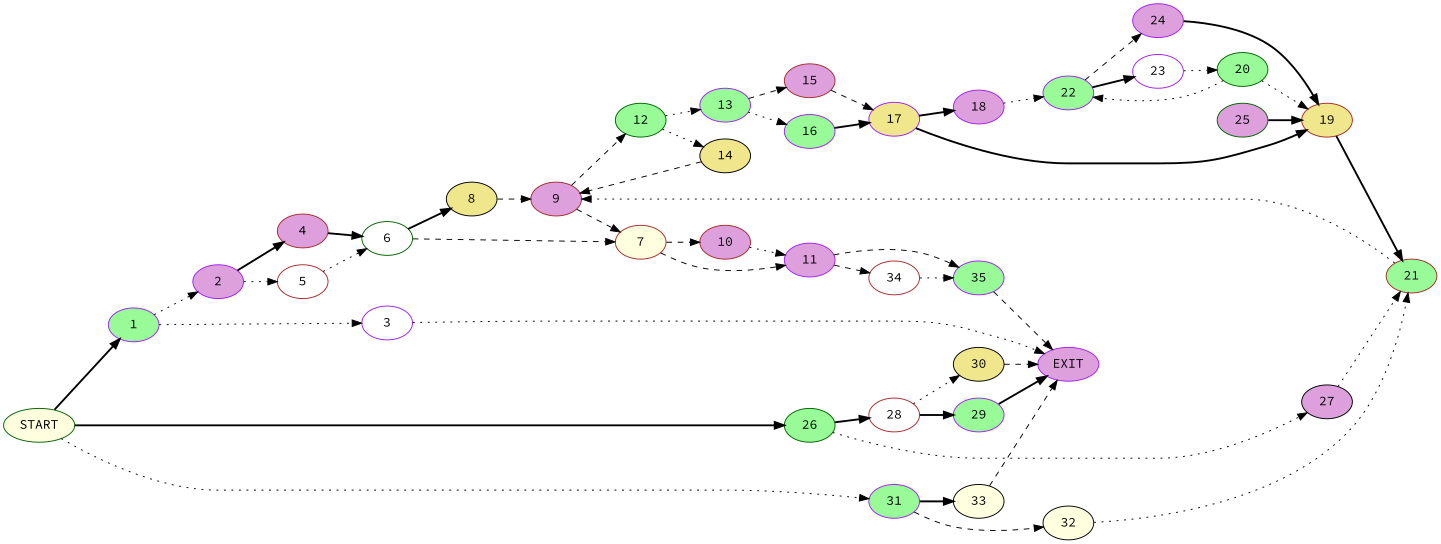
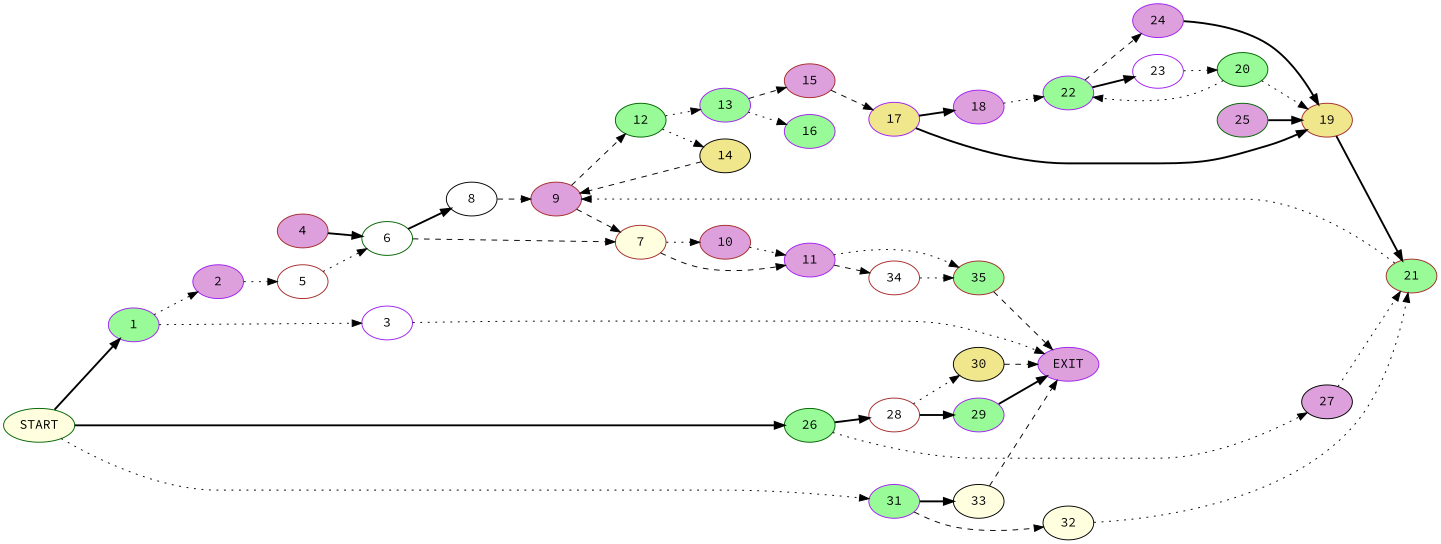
(847, 126) -> none
(472, 199) -> (472, 199)
(678, 242) -> (678, 242)
(893, 250) -> (893, 250)
(256, 259) -> none
(979, 278) -> (979, 278)
